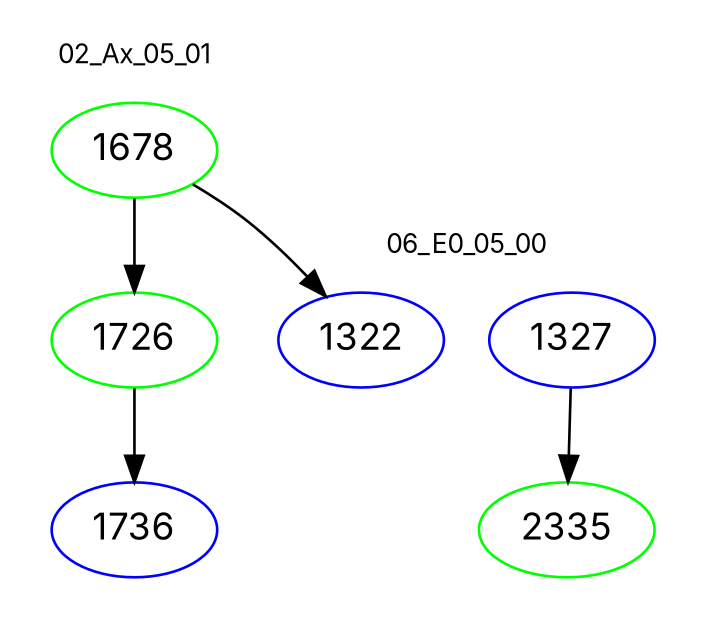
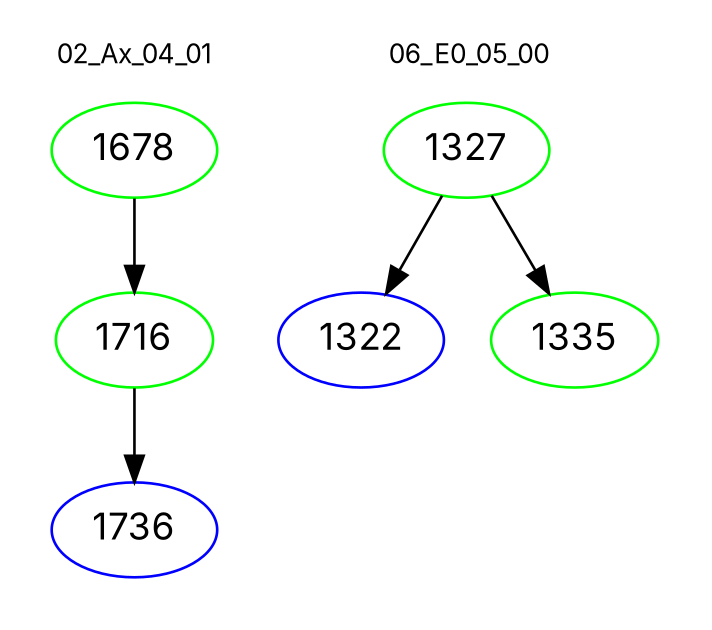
(134, 57) -> (134, 57)
(276, 246) -> (421, 233)
(134, 340) -> (134, 340)
(572, 340) -> (467, 150)
(567, 530) -> (575, 340)
